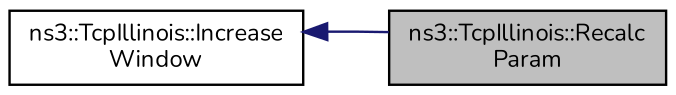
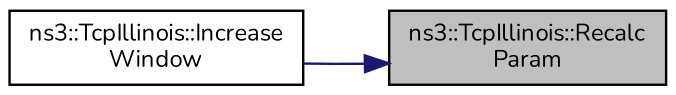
(358, 32) -> (334, 64)
